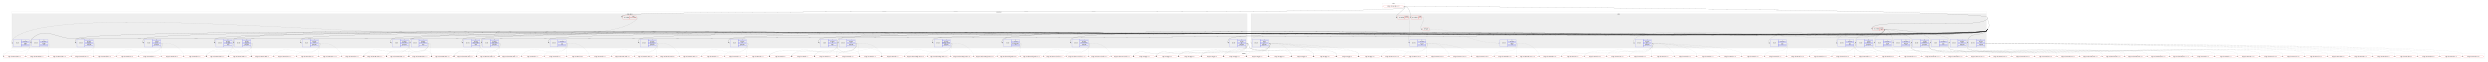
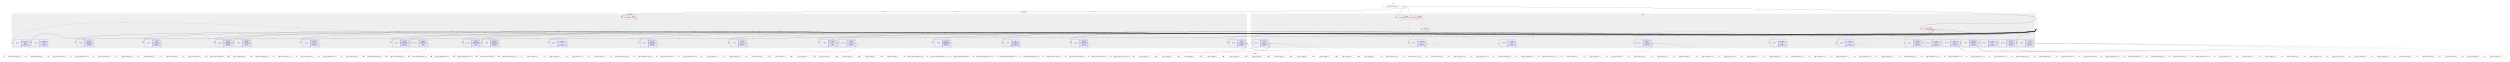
none -> (2023, 57)
